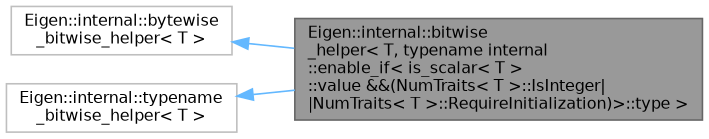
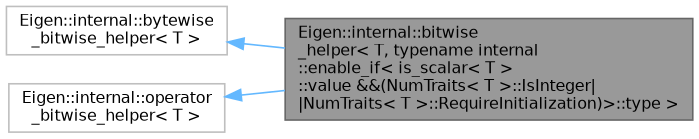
(122, 108) -> (117, 108)
